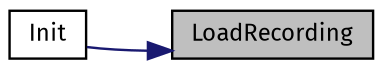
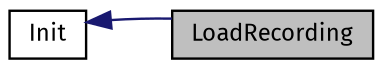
(117, 50) -> (141, 19)
